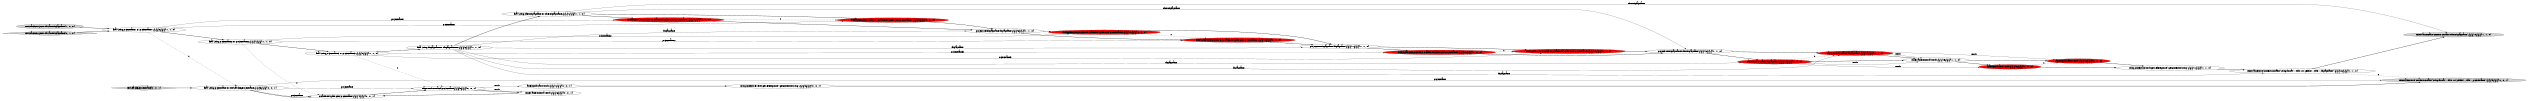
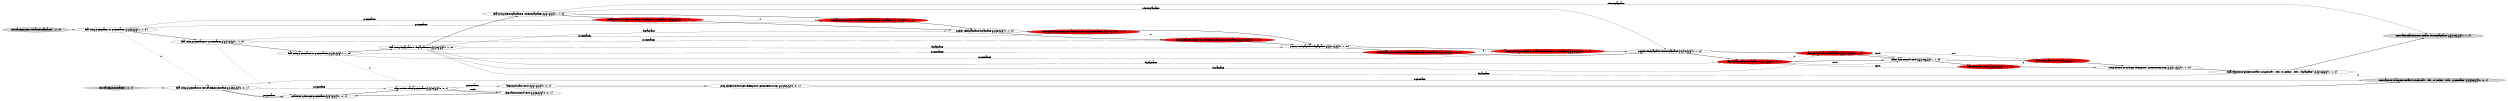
(50, 33) -> none
(497, 86) -> (473, 86)
